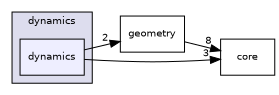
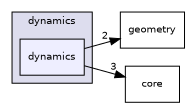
(198, 45) -> none
